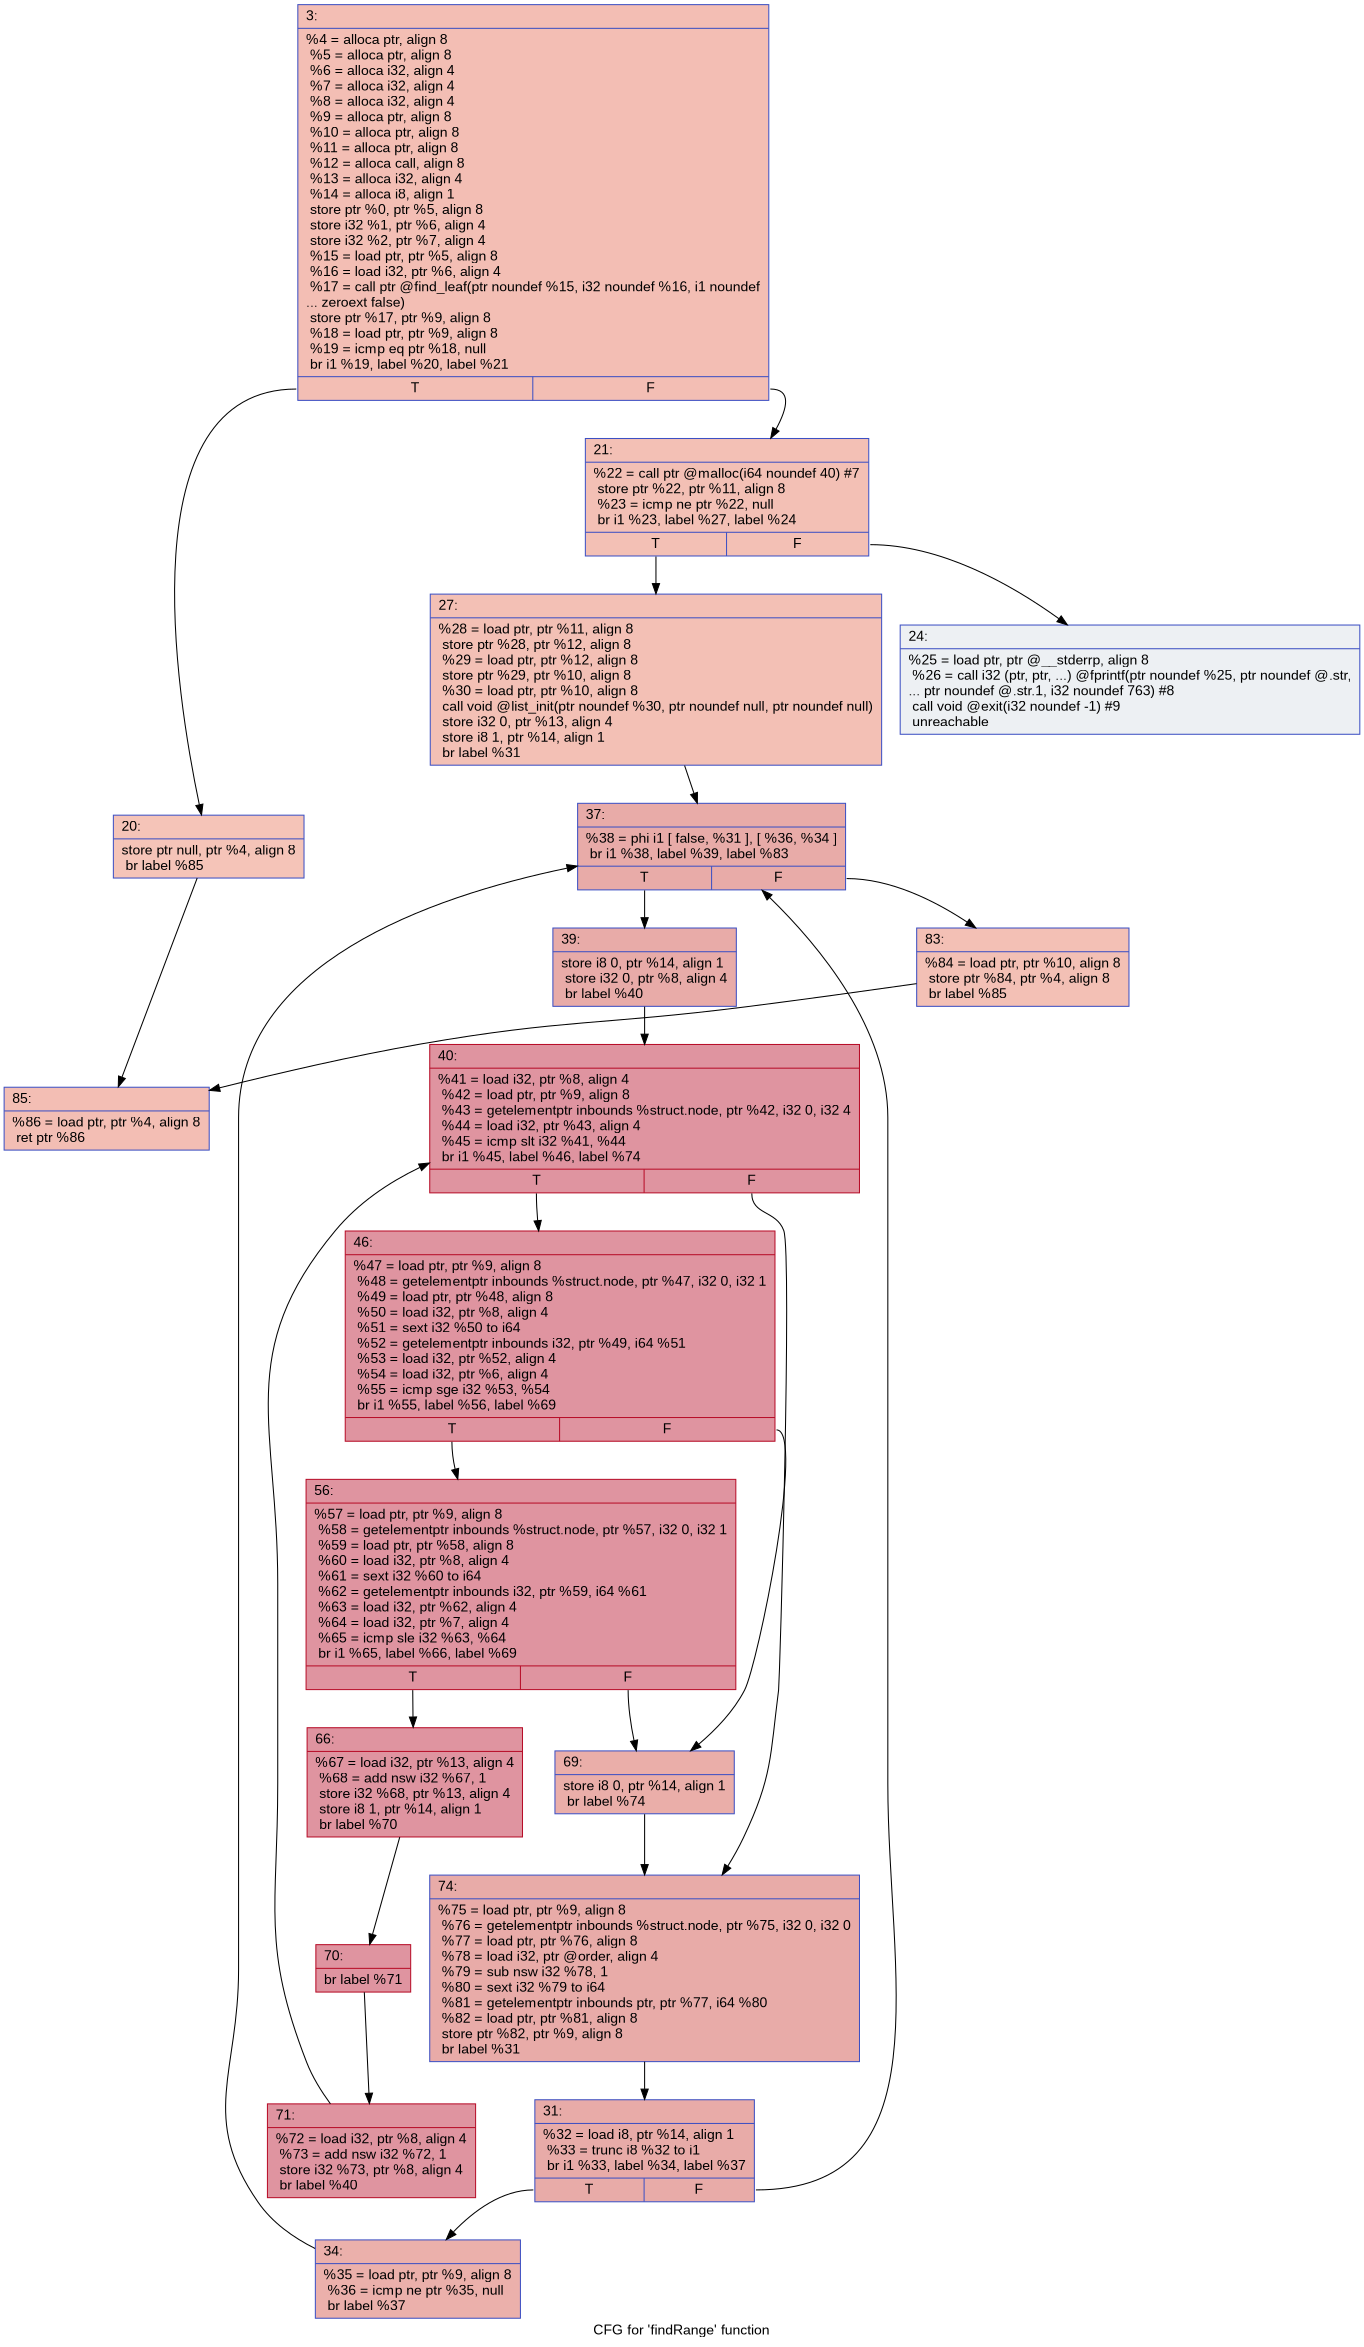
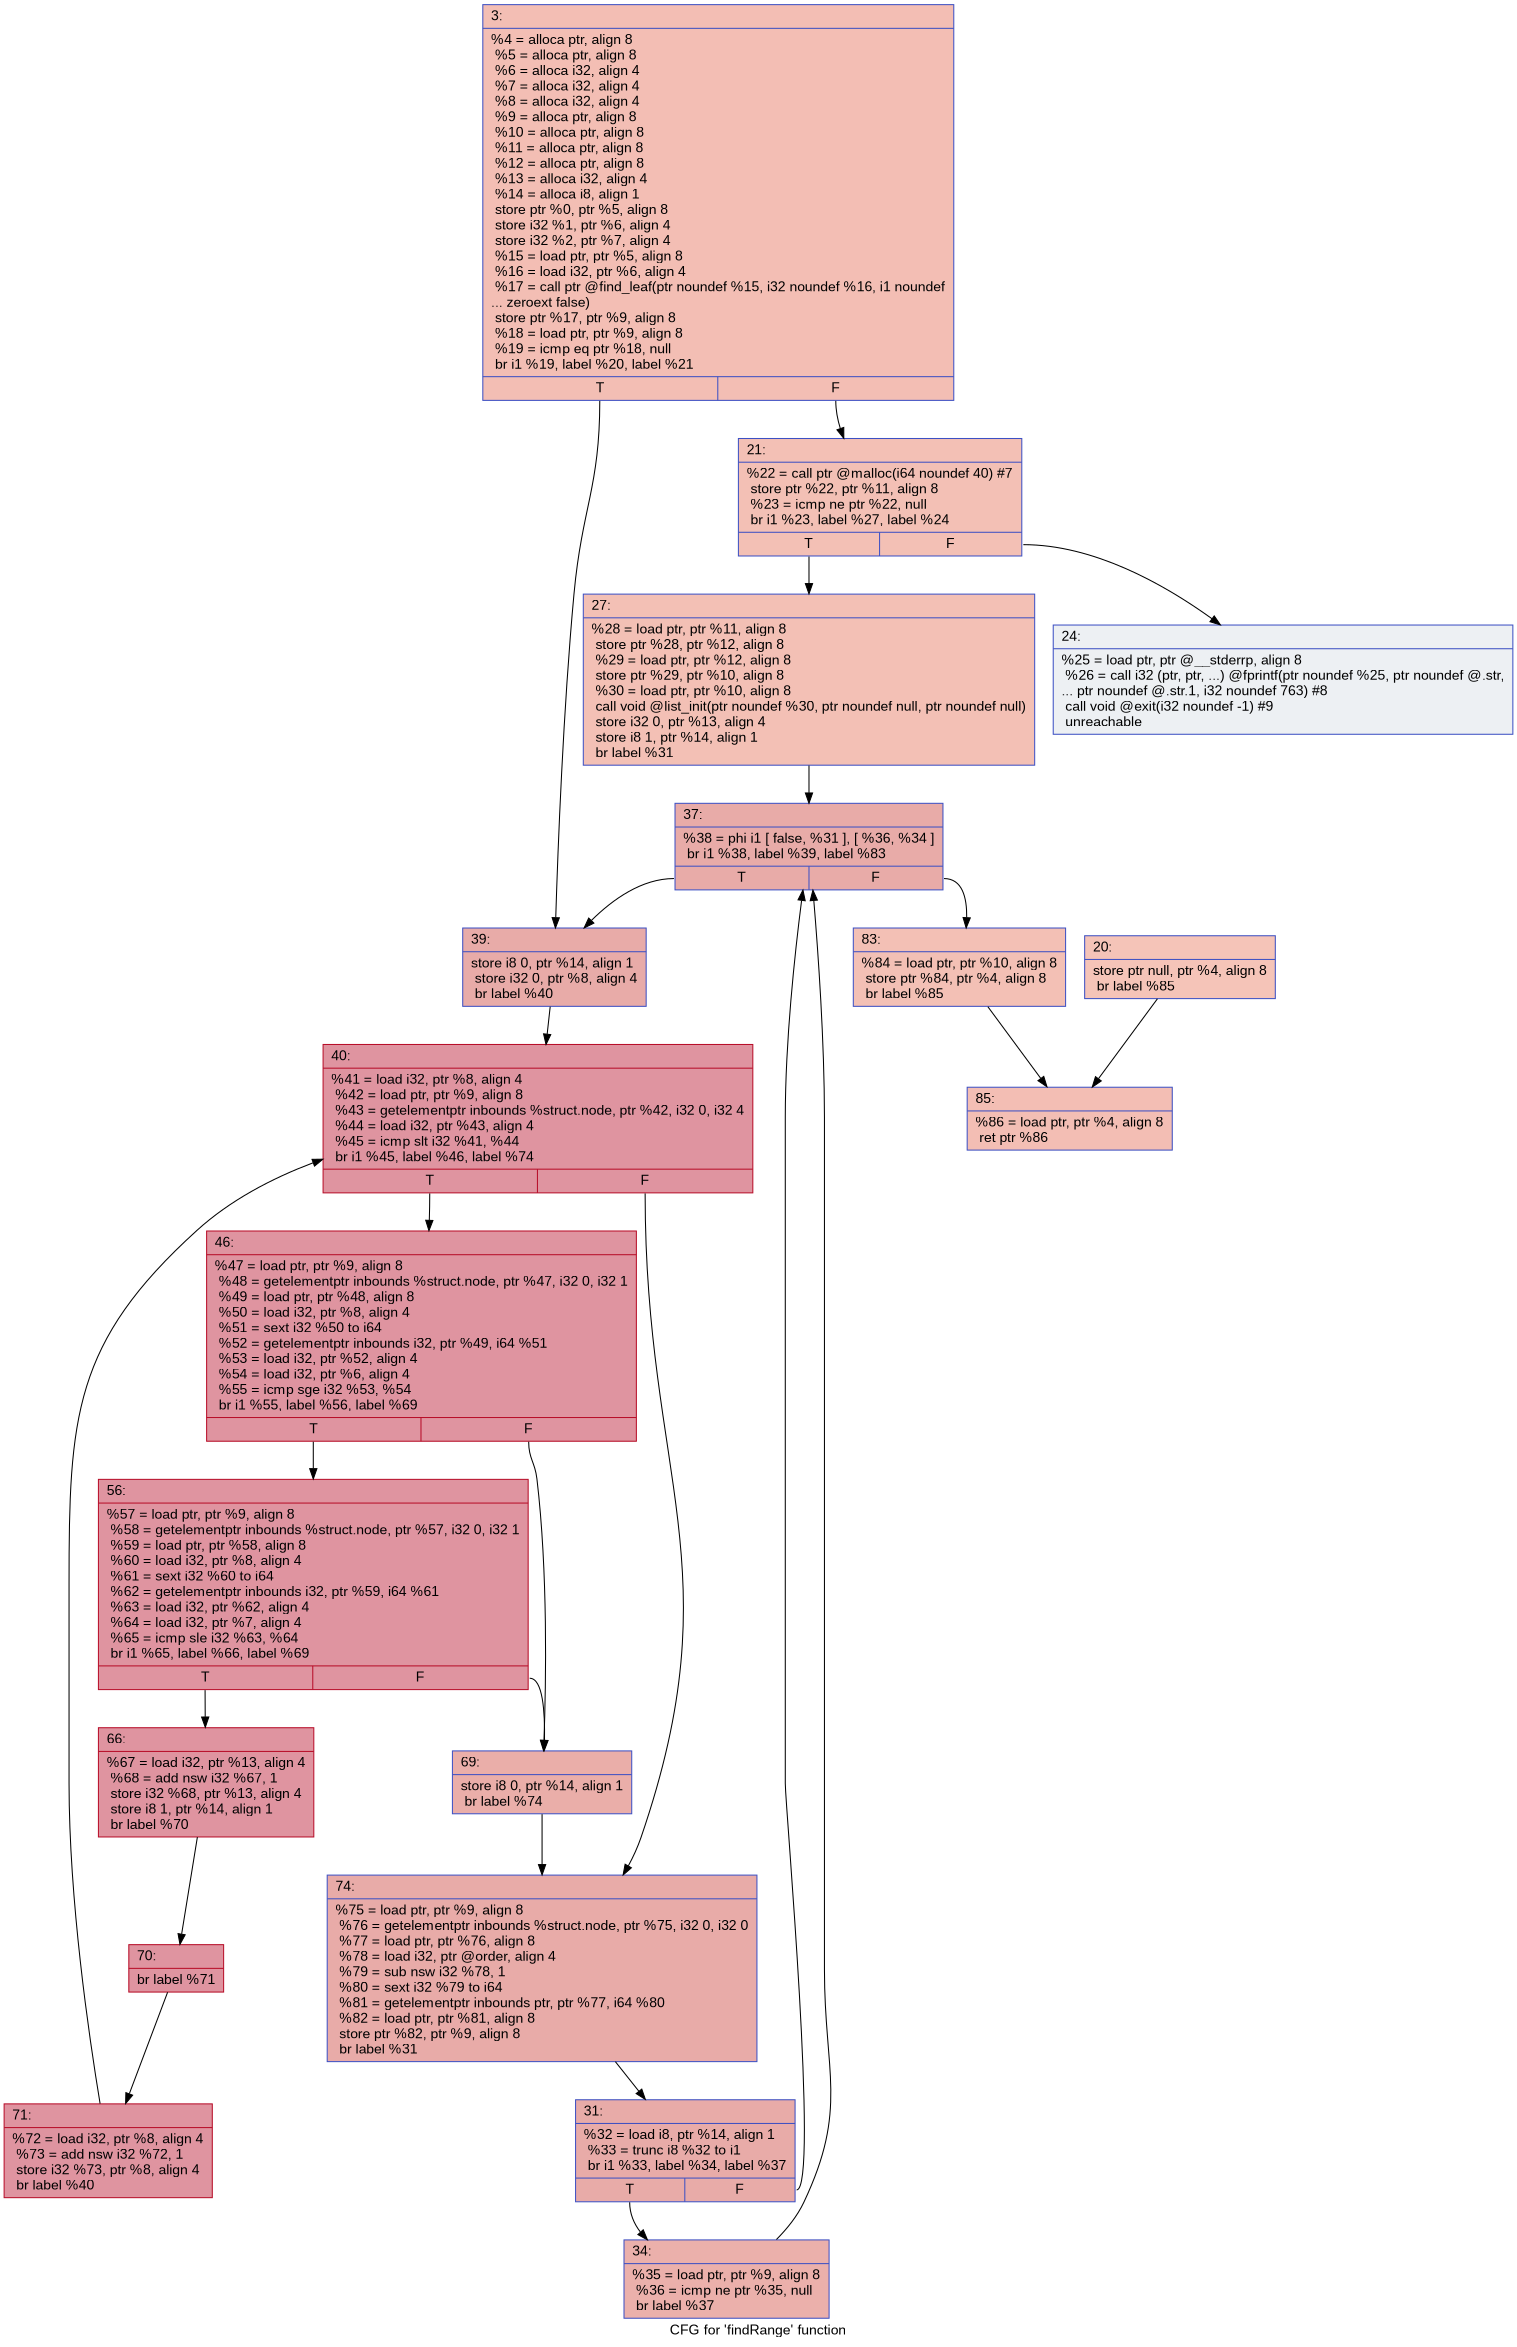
(385, 163) -> (568, 163)
(176, 567) -> (569, 658)
